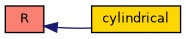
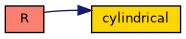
(74, 28) -> (61, 11)
